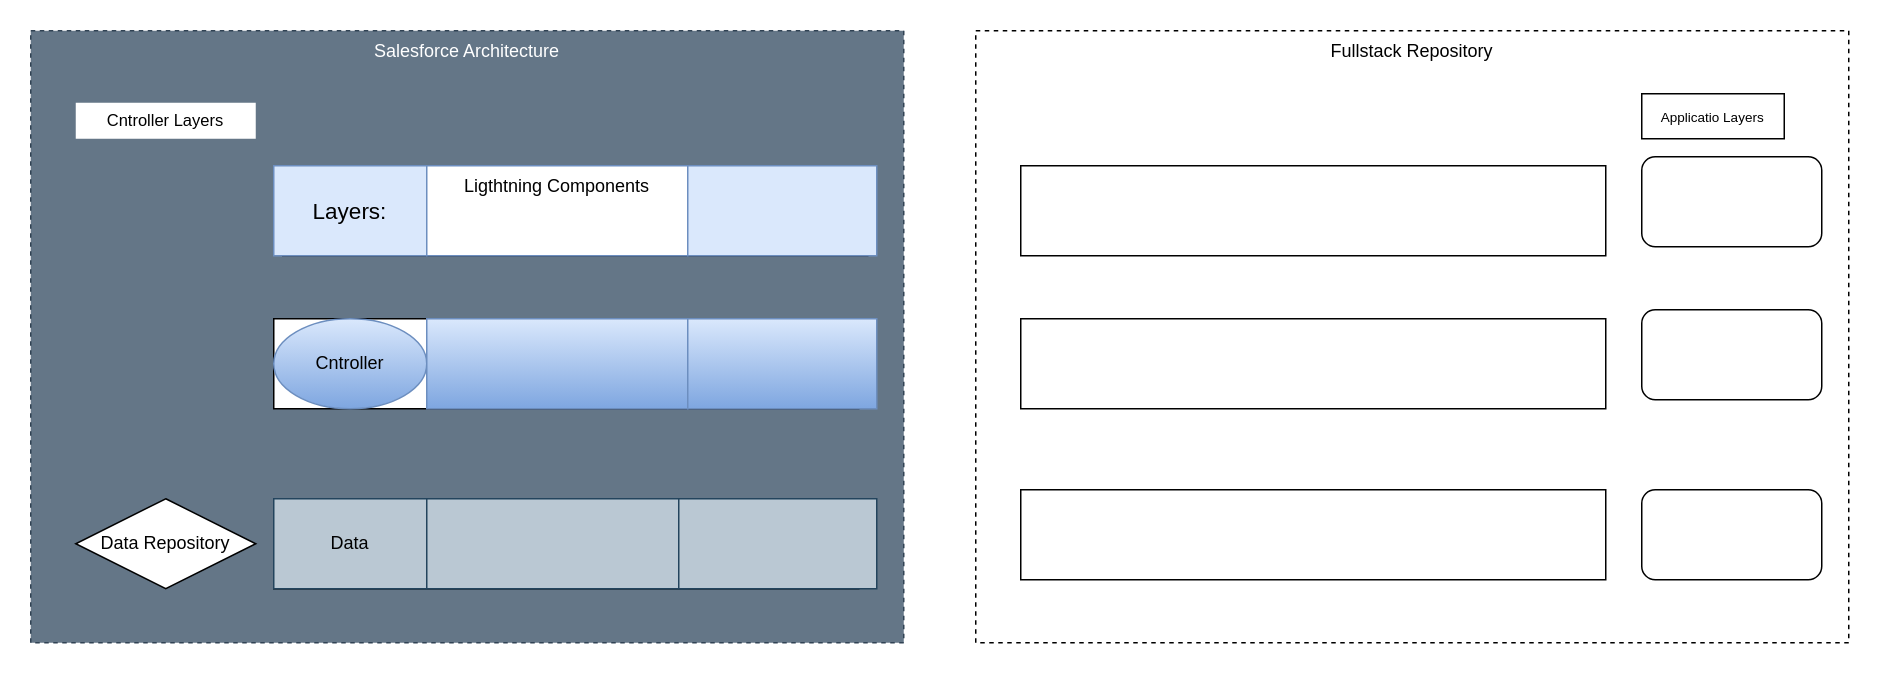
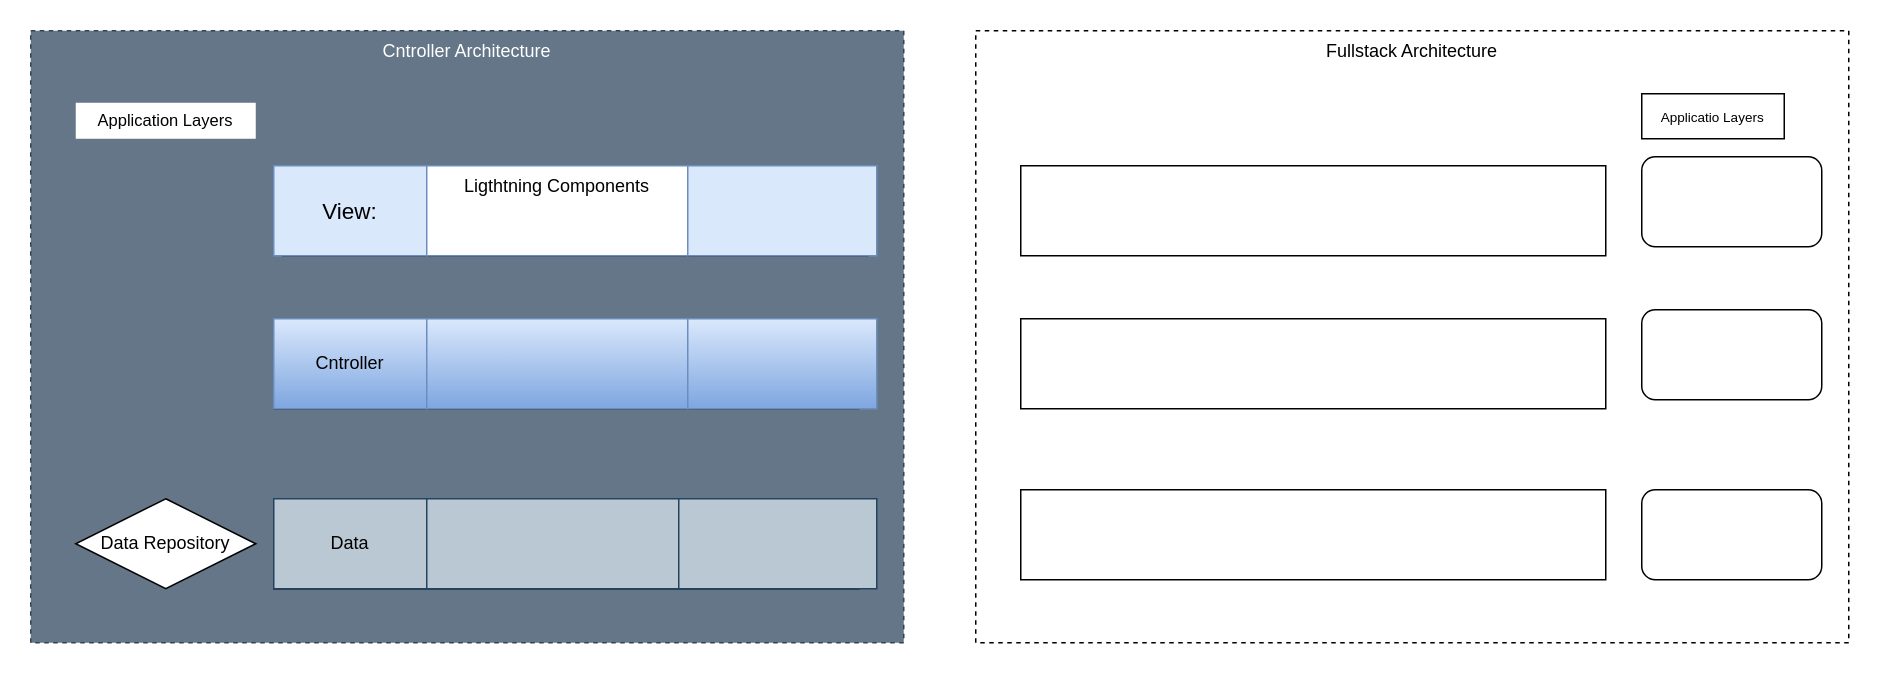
(467, 52) -> (467, 52)
(1412, 52) -> (1412, 52)
(166, 121) -> (166, 121)
(350, 211) -> (350, 211)
(350, 364) -> (350, 364)
